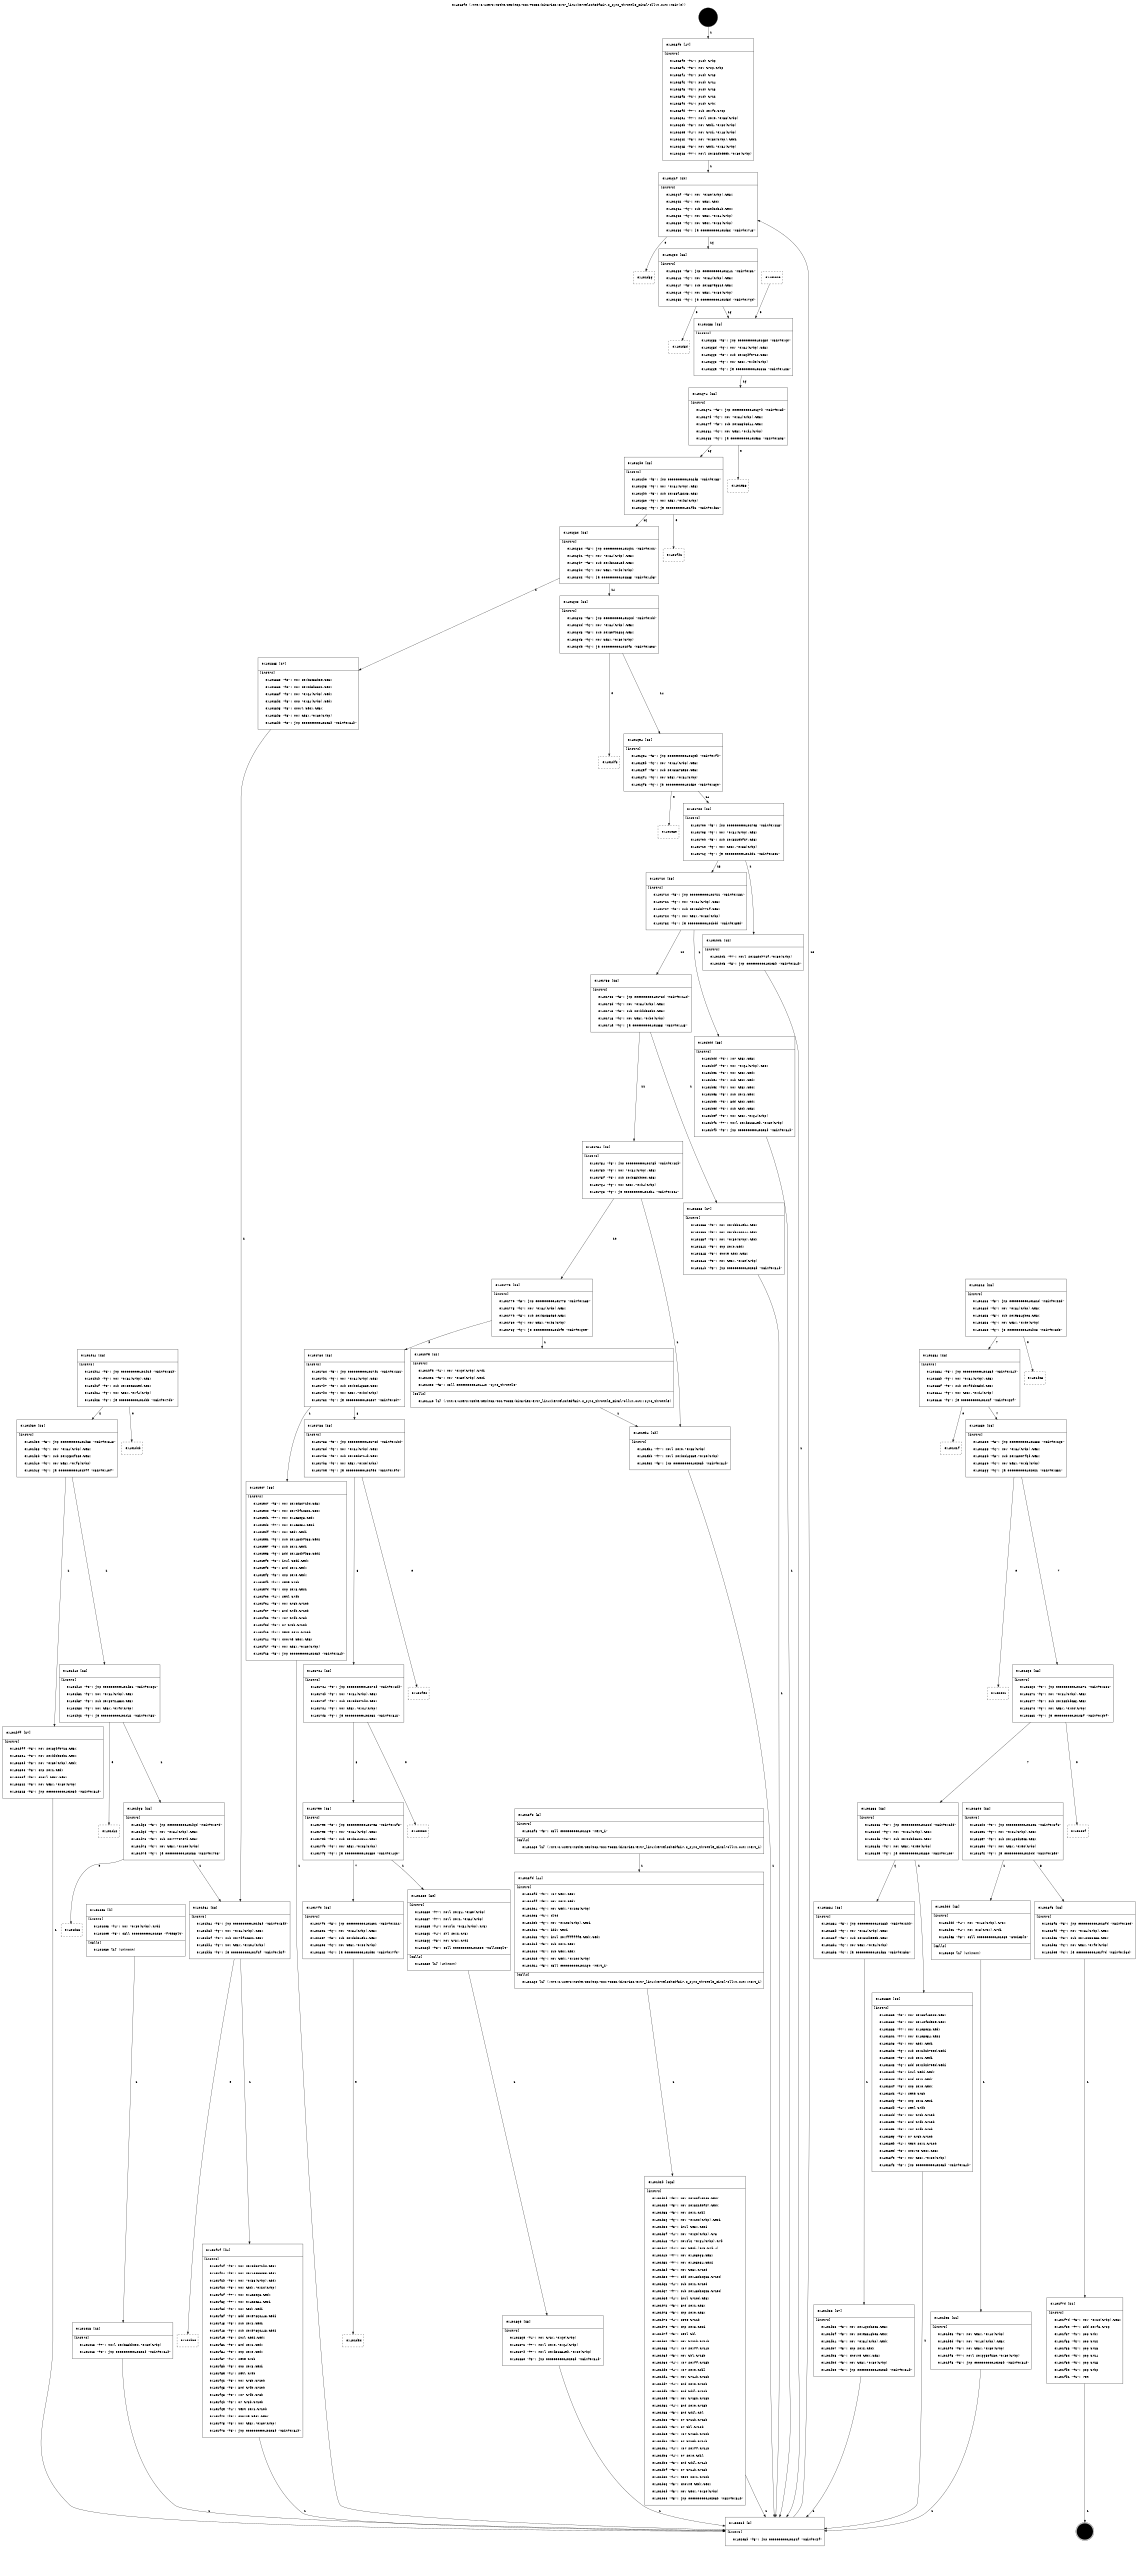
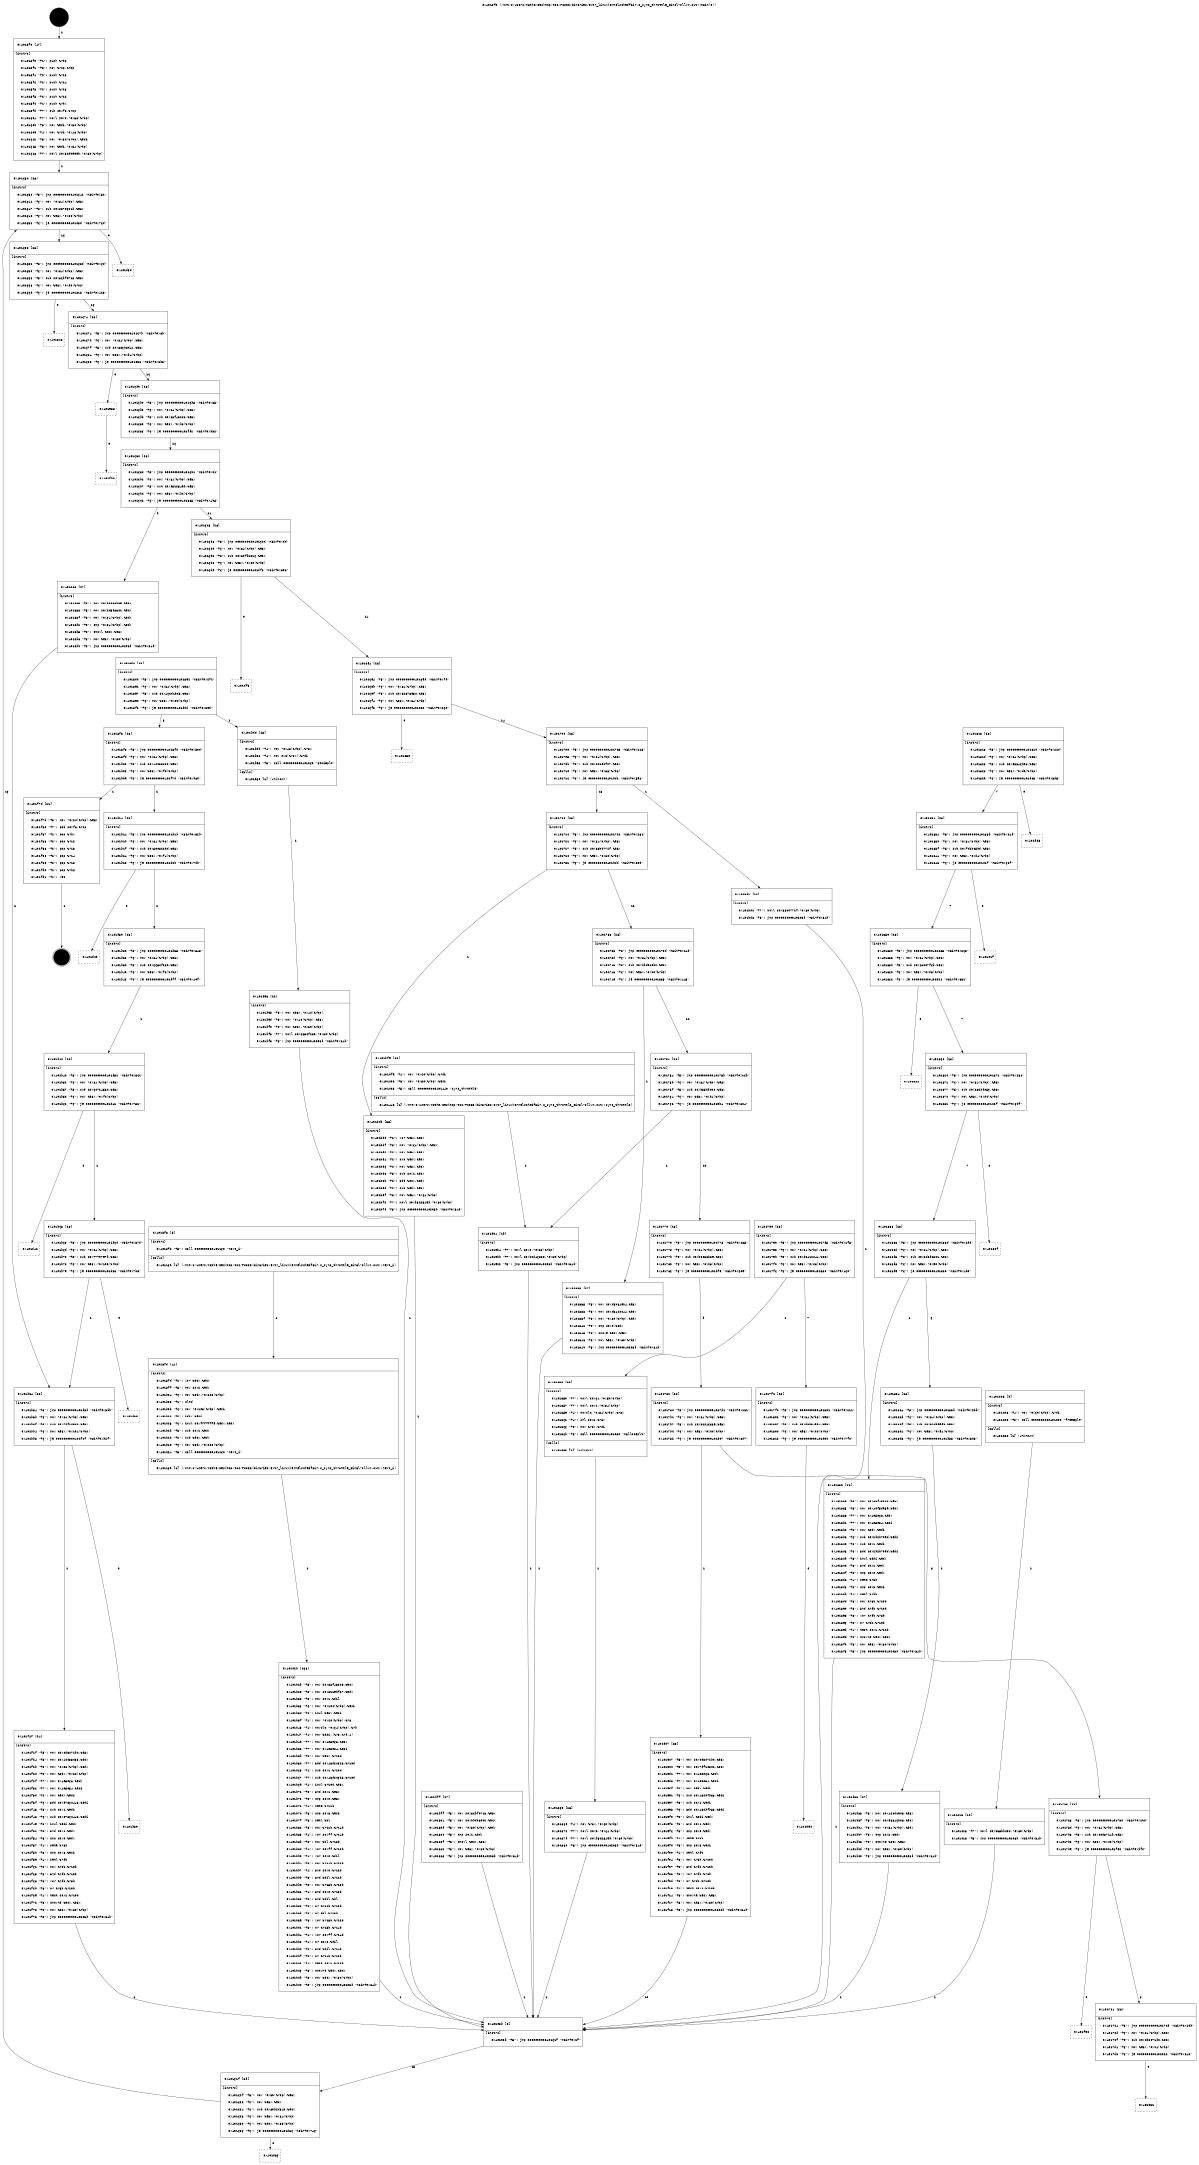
(708, 165) -> (59, 165)
(763, 300) -> (54, 315)
(674, 531) -> (106, 443)
none -> (154, 797)
(542, 1341) -> none
(60, 1601) -> none
(353, 1761) -> none
(298, 1866) -> (646, 1997)
